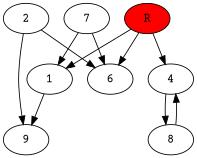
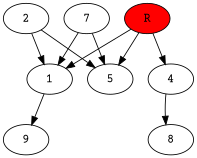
(19, 75) -> (36, 45)
(110, 79) -> (110, 79)
(176, 114) -> none
